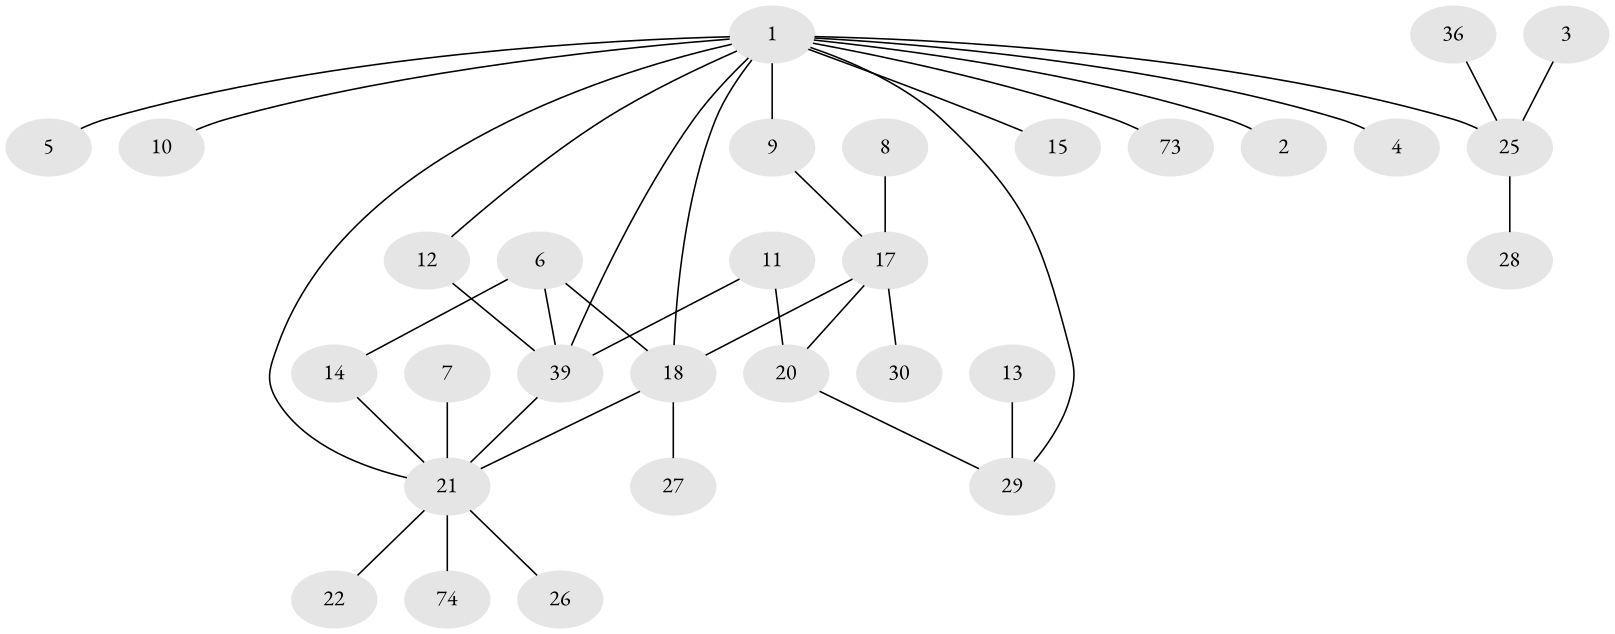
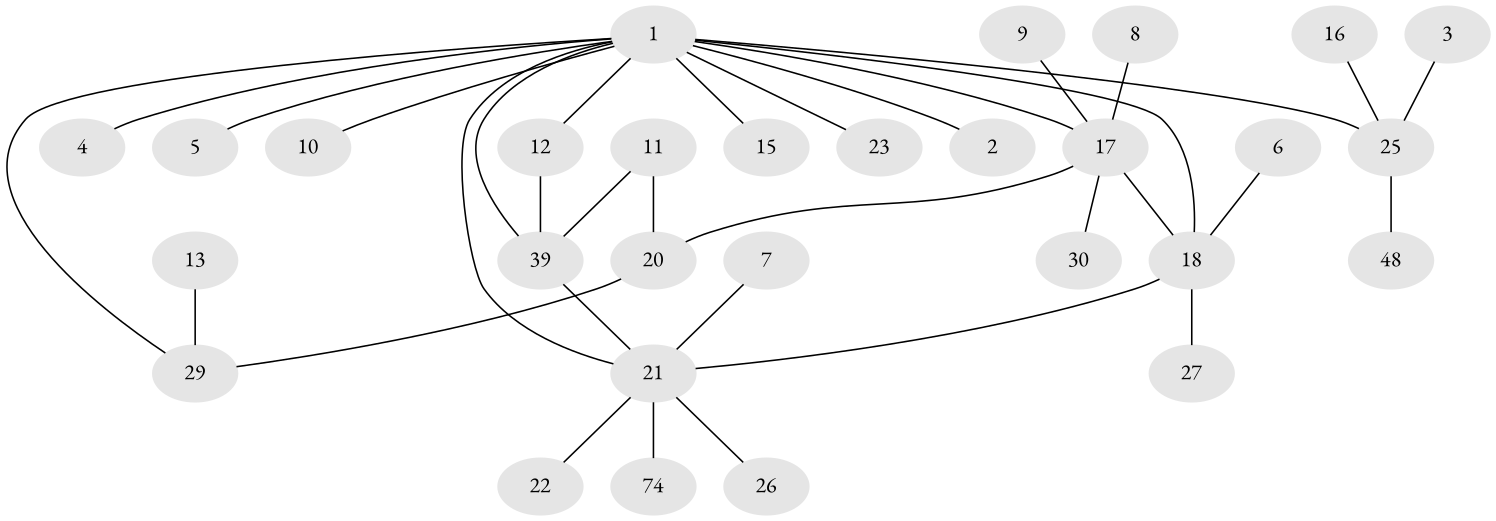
(1453, 35) -> (1335, 35)
(772, 91) -> (886, 76)
(1171, 148) -> (879, 148)
(1510, 261) -> (1391, 261)
(550, 317) -> none
(334, 374) -> none
